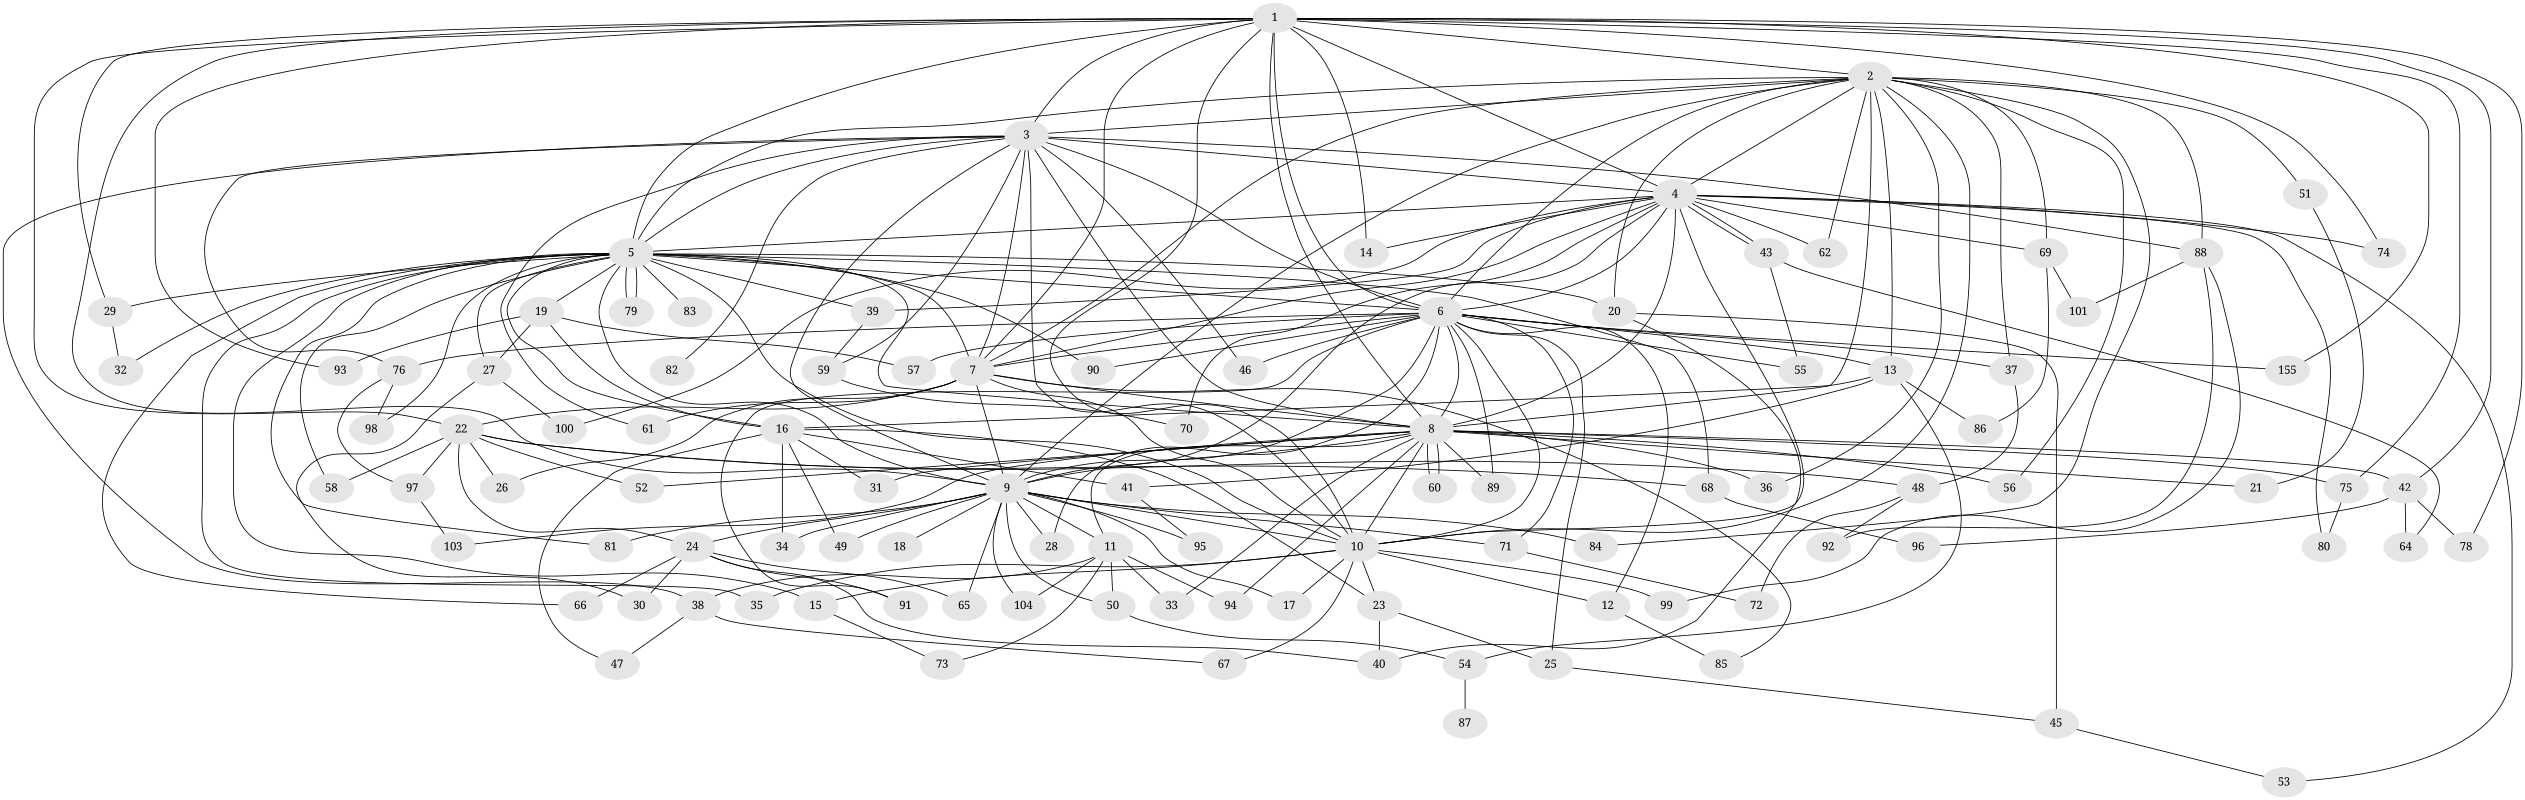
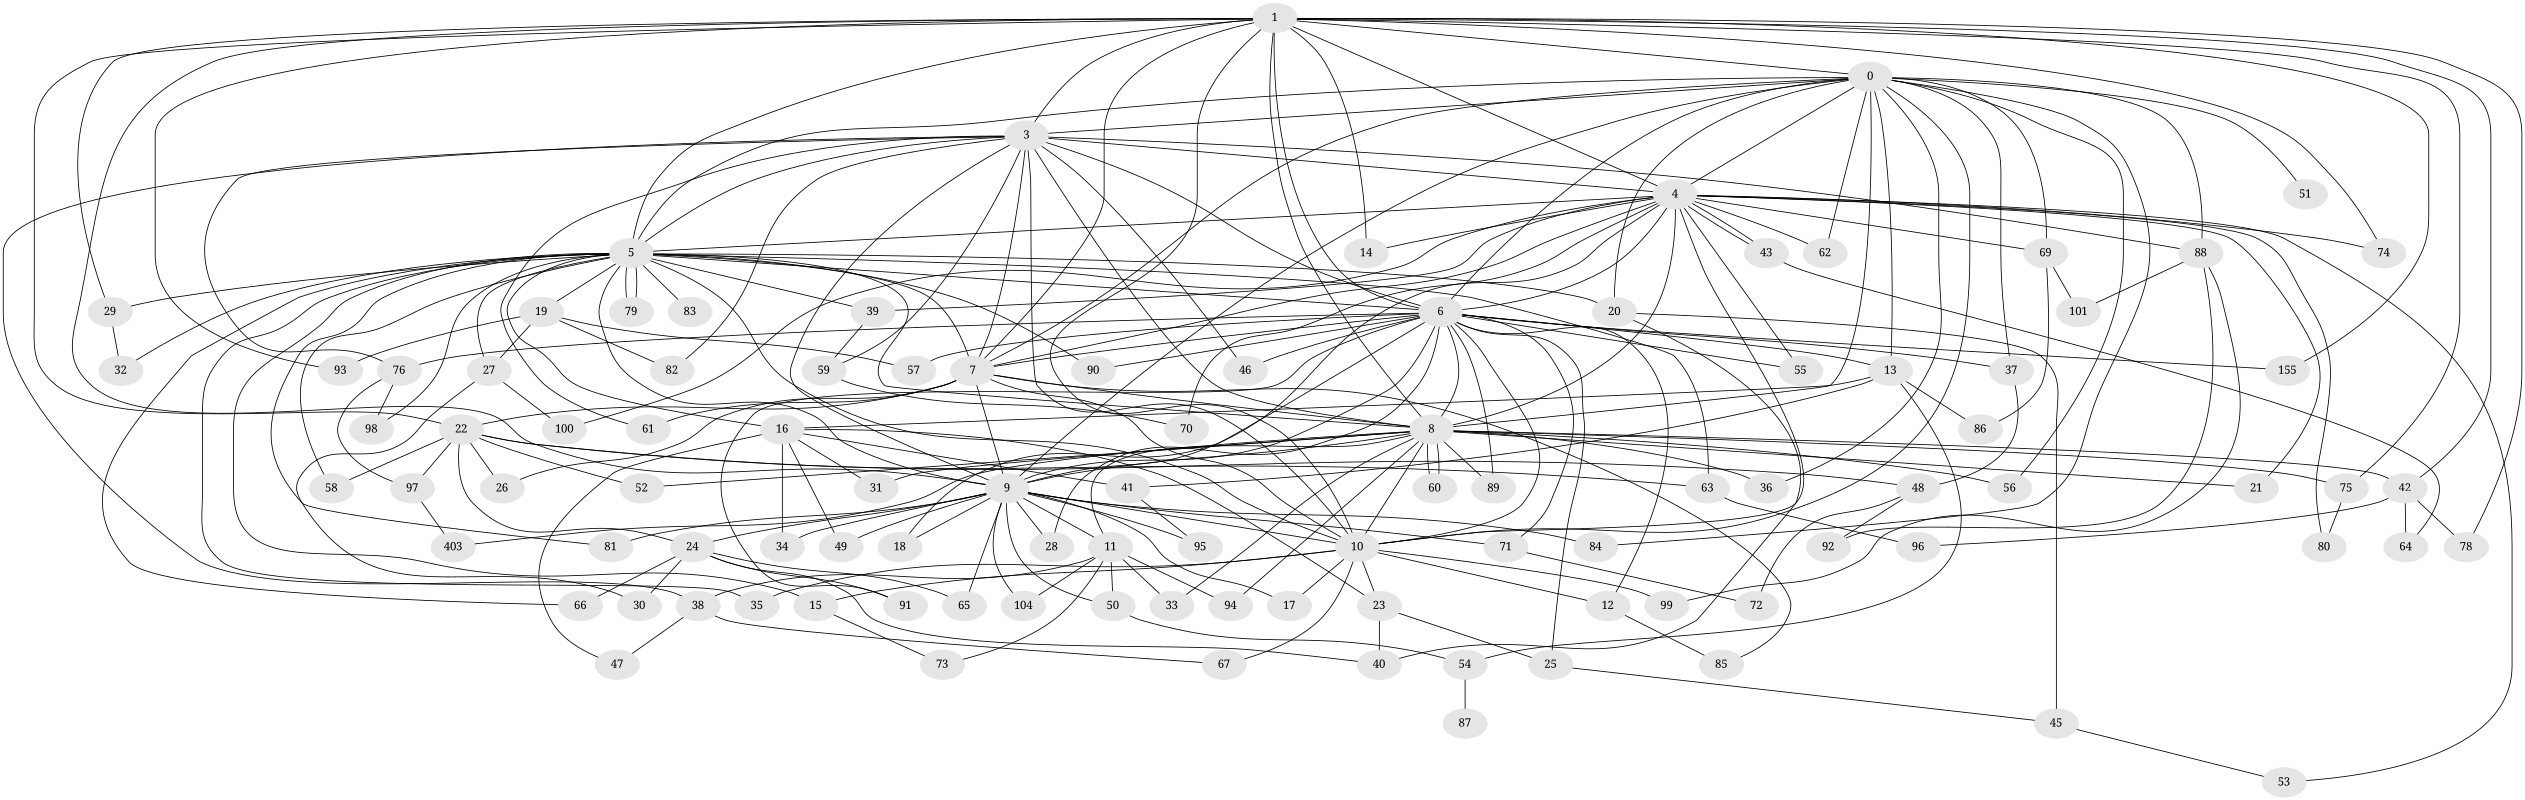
(1870, 77) -> (1870, 77)
(1784, 312) -> (1738, 283)
(2362, 363) -> (2227, 237)
none -> (1301, 396)
(644, 399) -> (600, 338)
(1708, 488) -> (1708, 488)
(453, 547) -> (453, 547)
